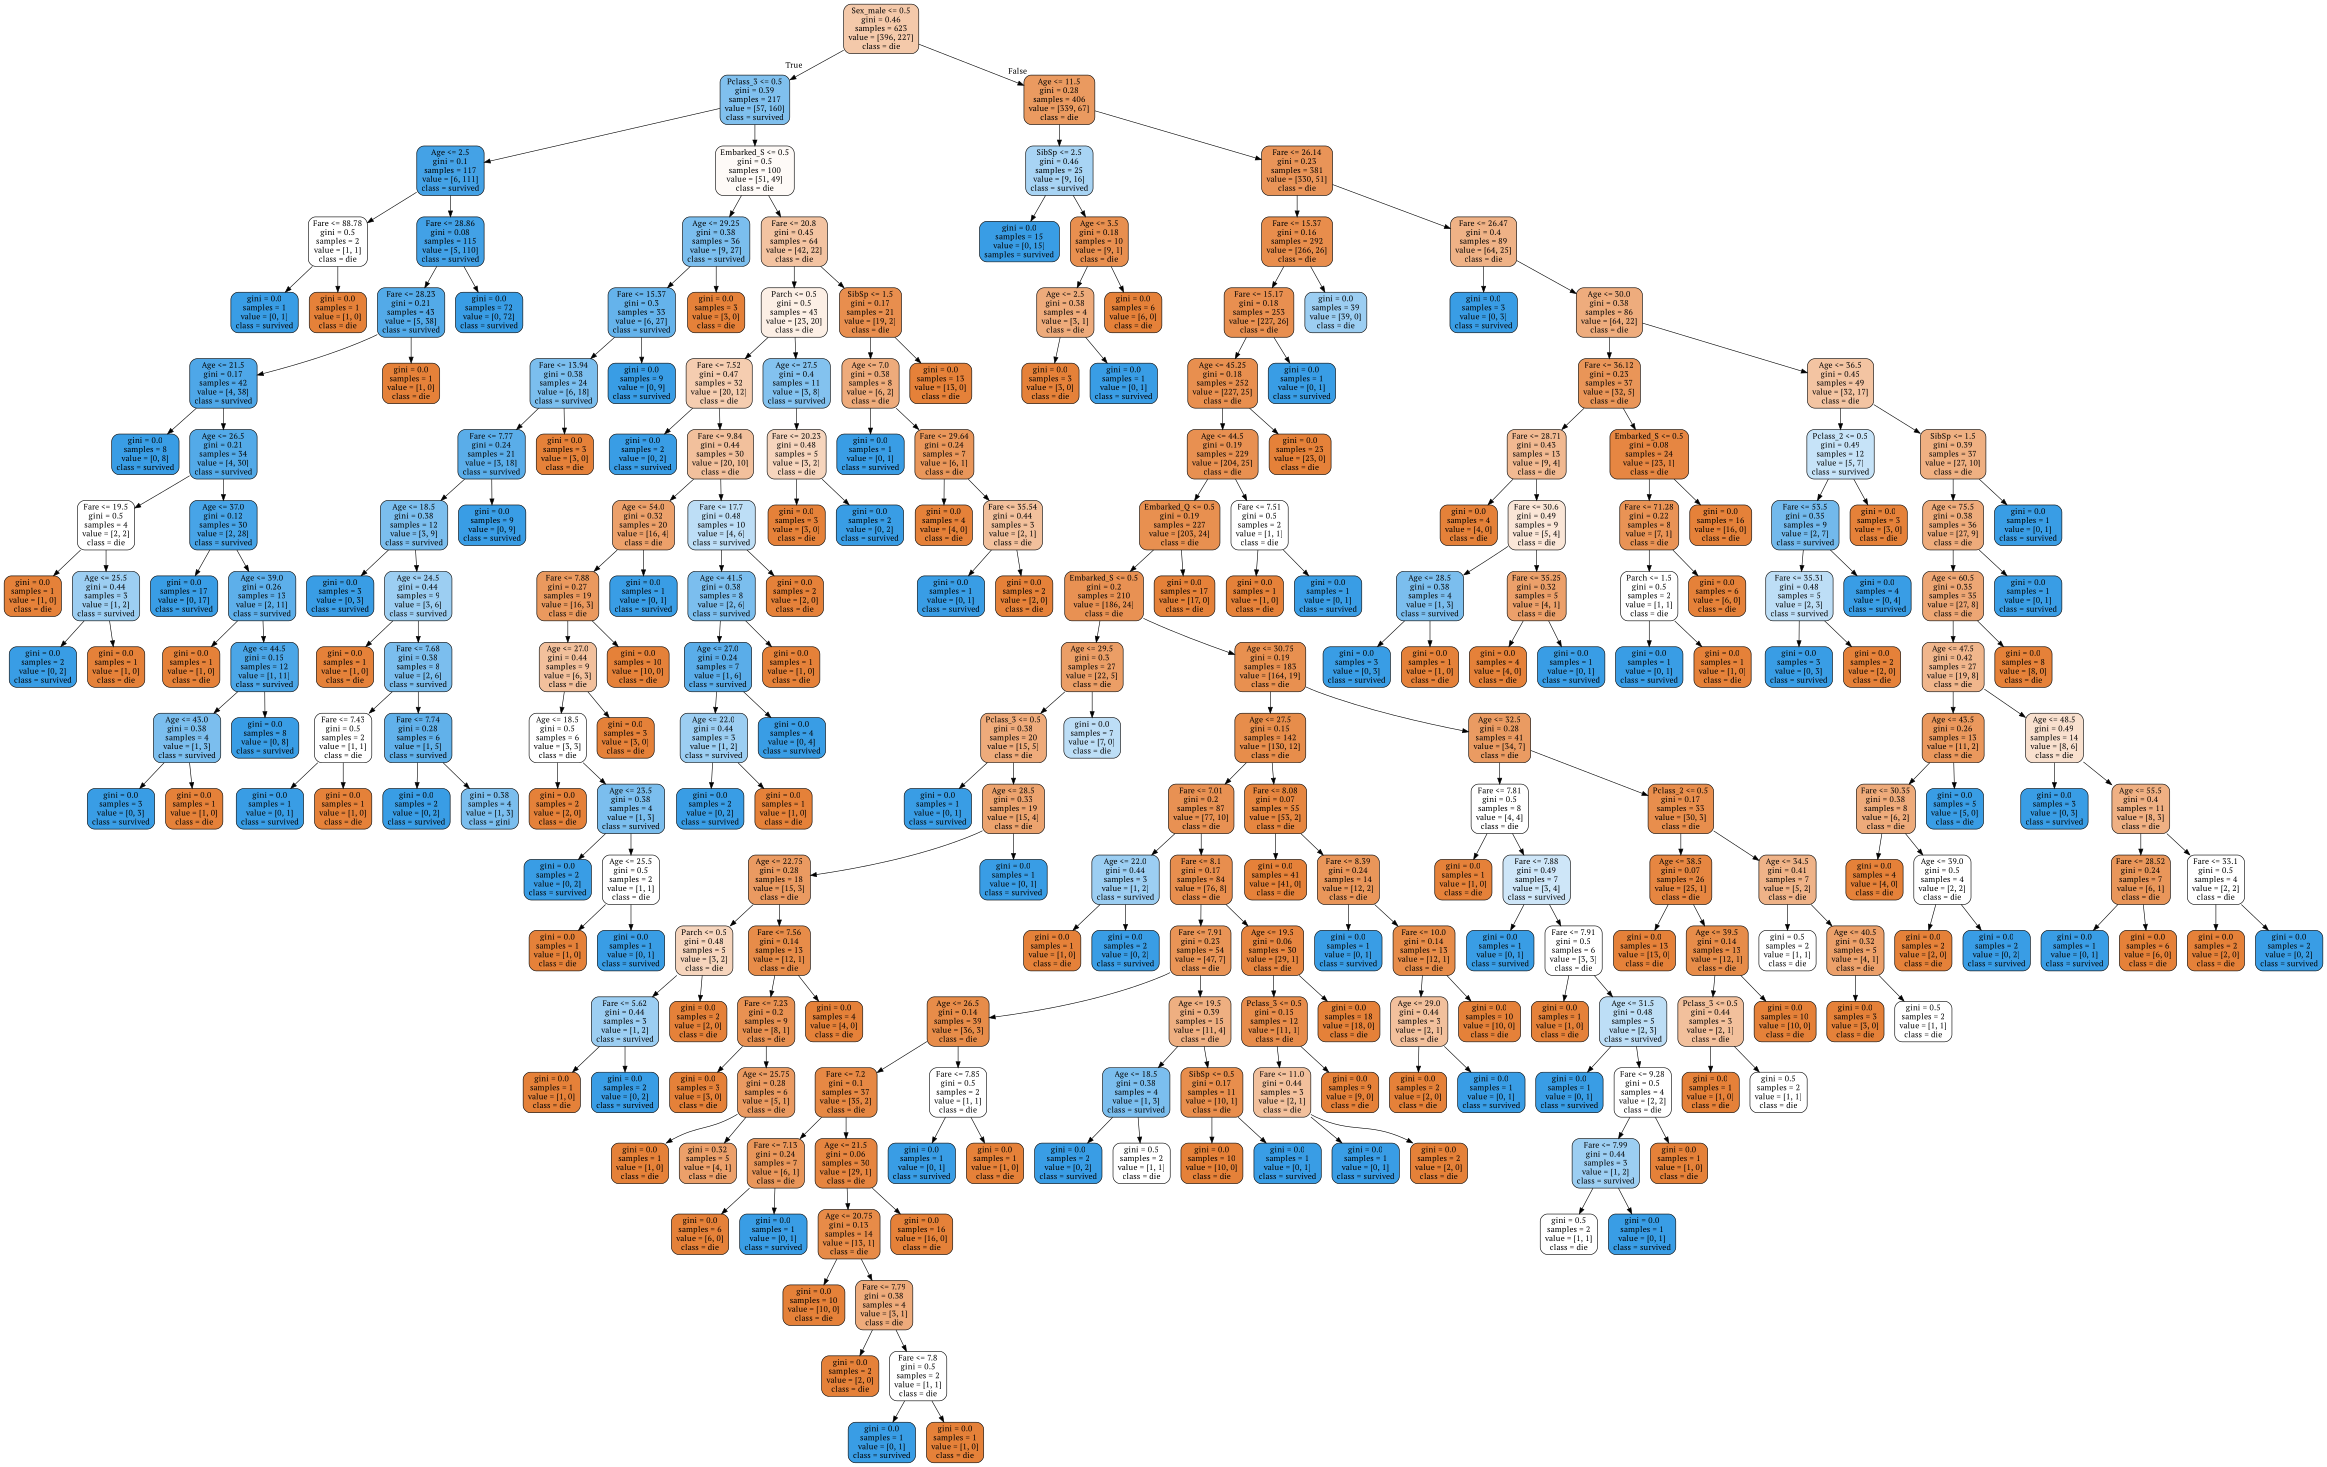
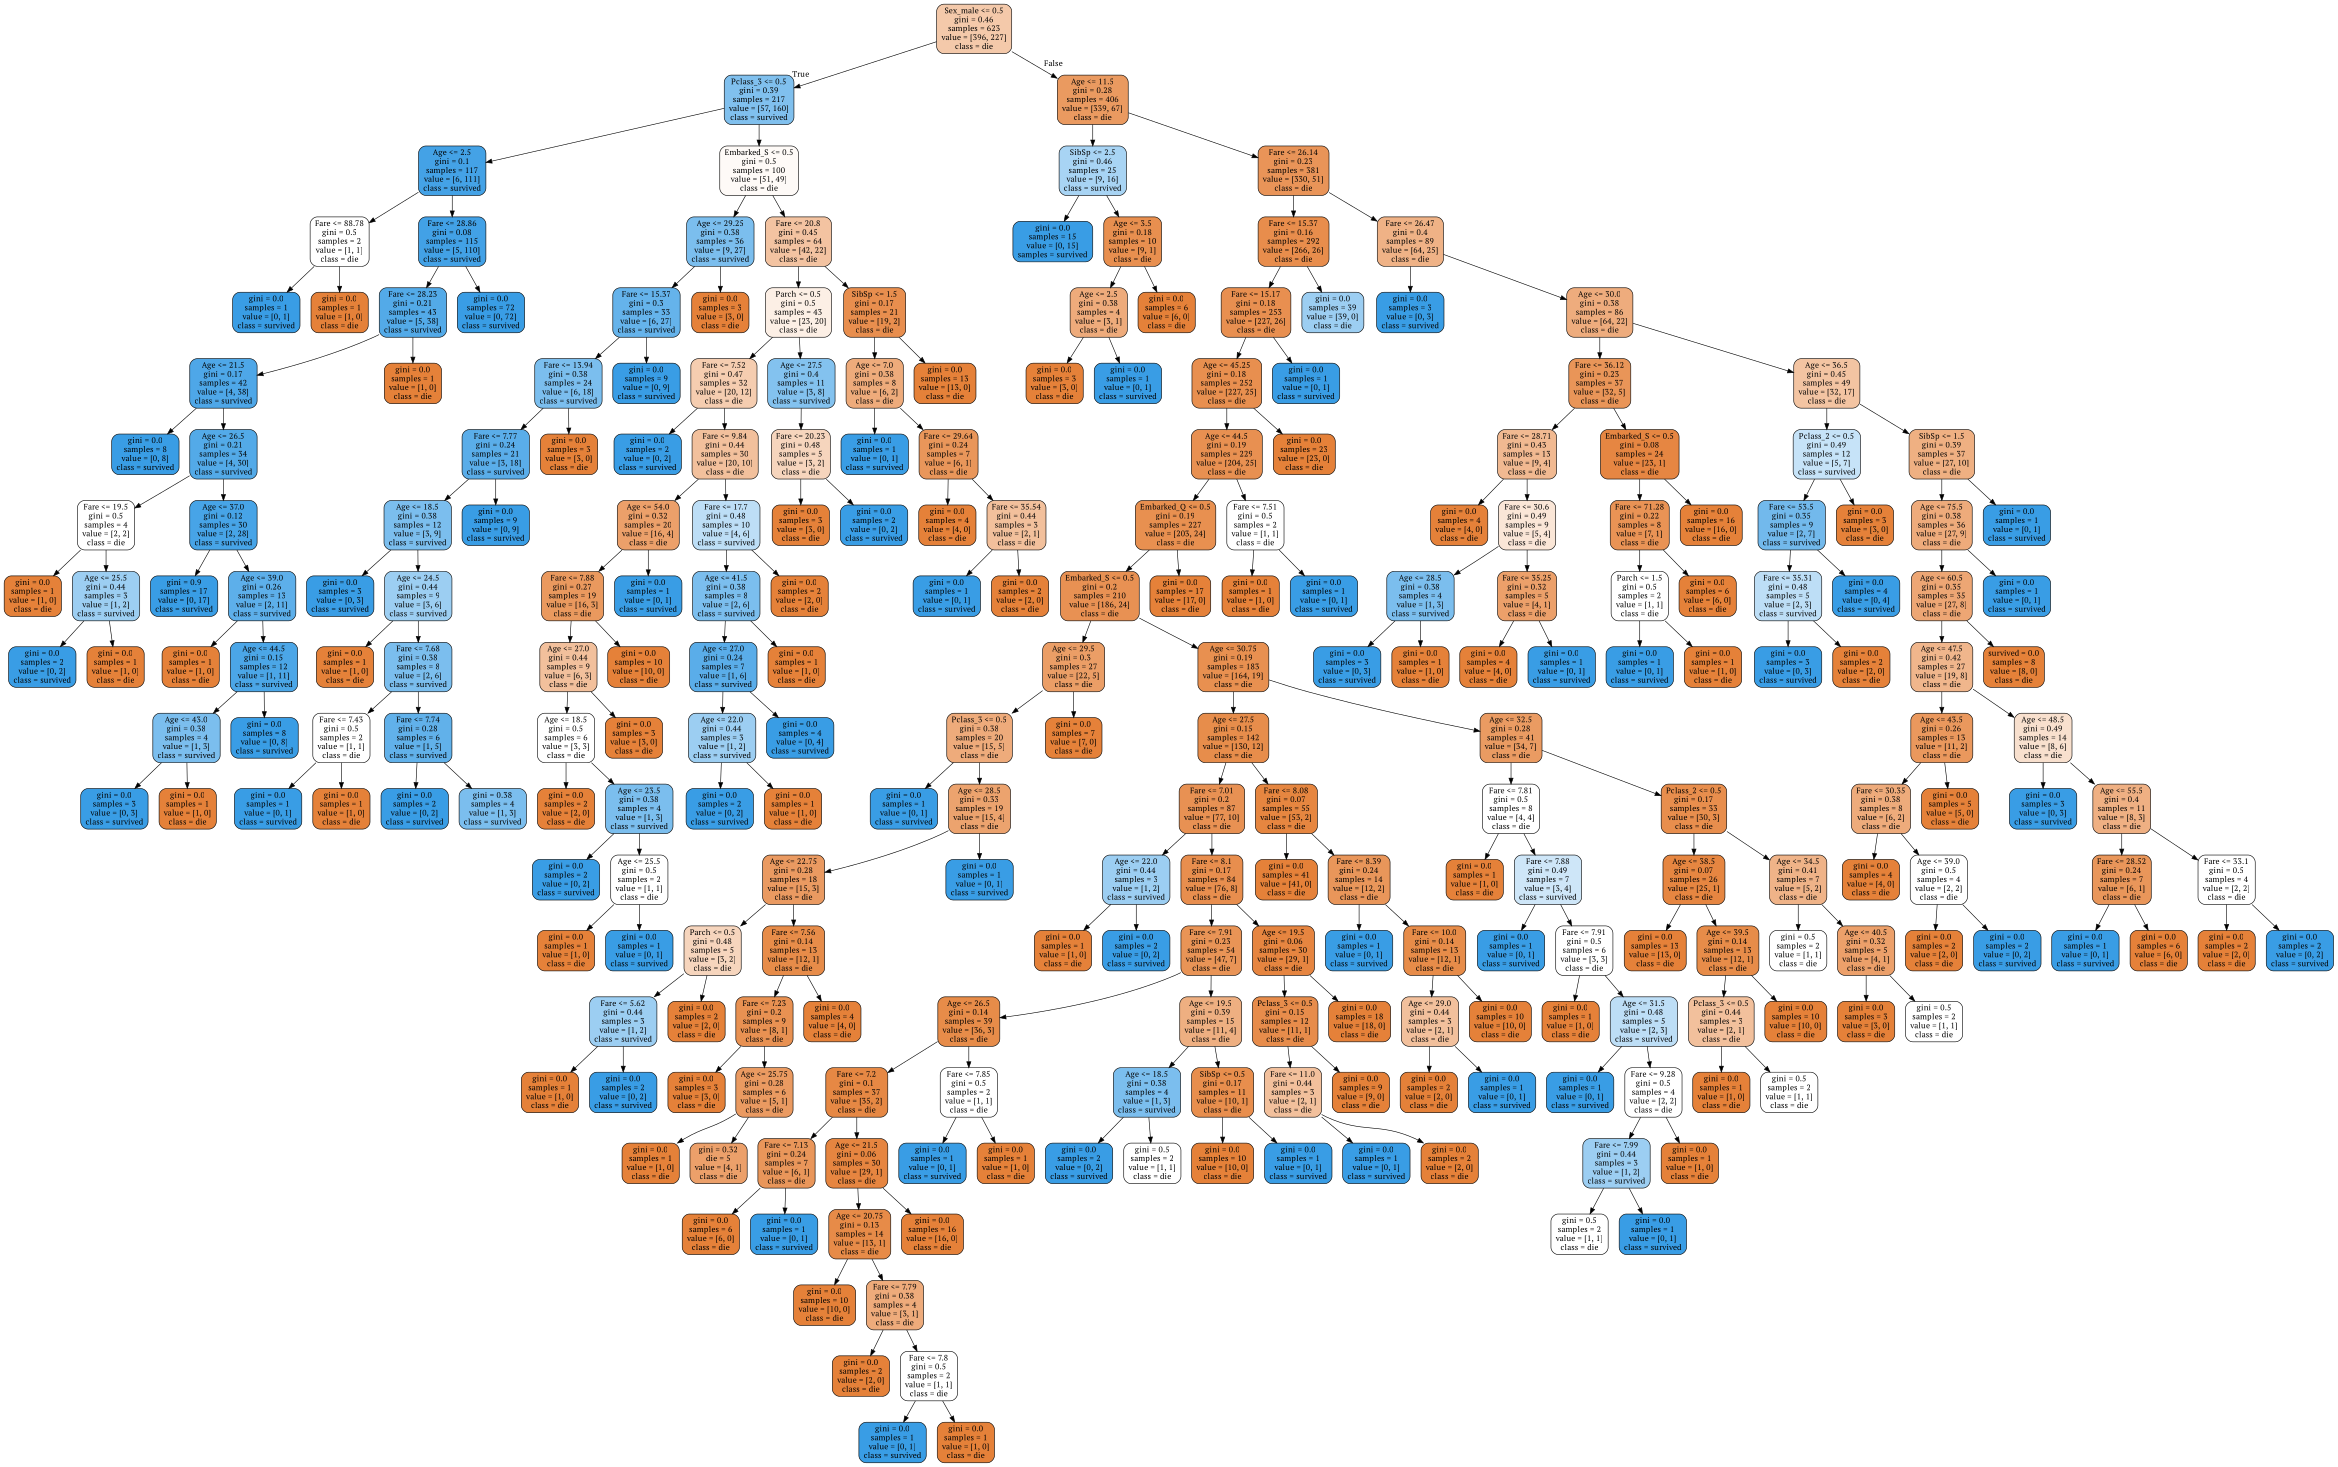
(184, 596) -> (184, 596)
(2023, 667) -> (2014, 667)
(1092, 738) -> (1074, 738)
(490, 809) -> (493, 809)
(1955, 809) -> (1950, 809)
(708, 1163) -> (719, 1163)
